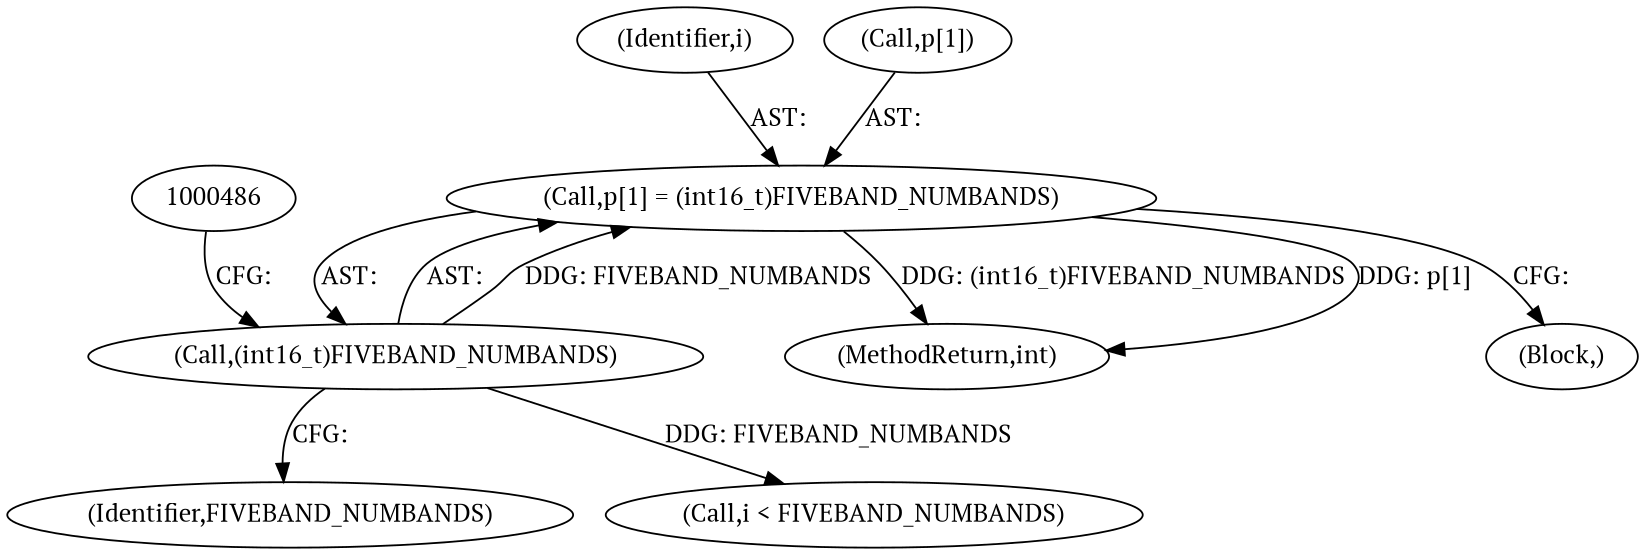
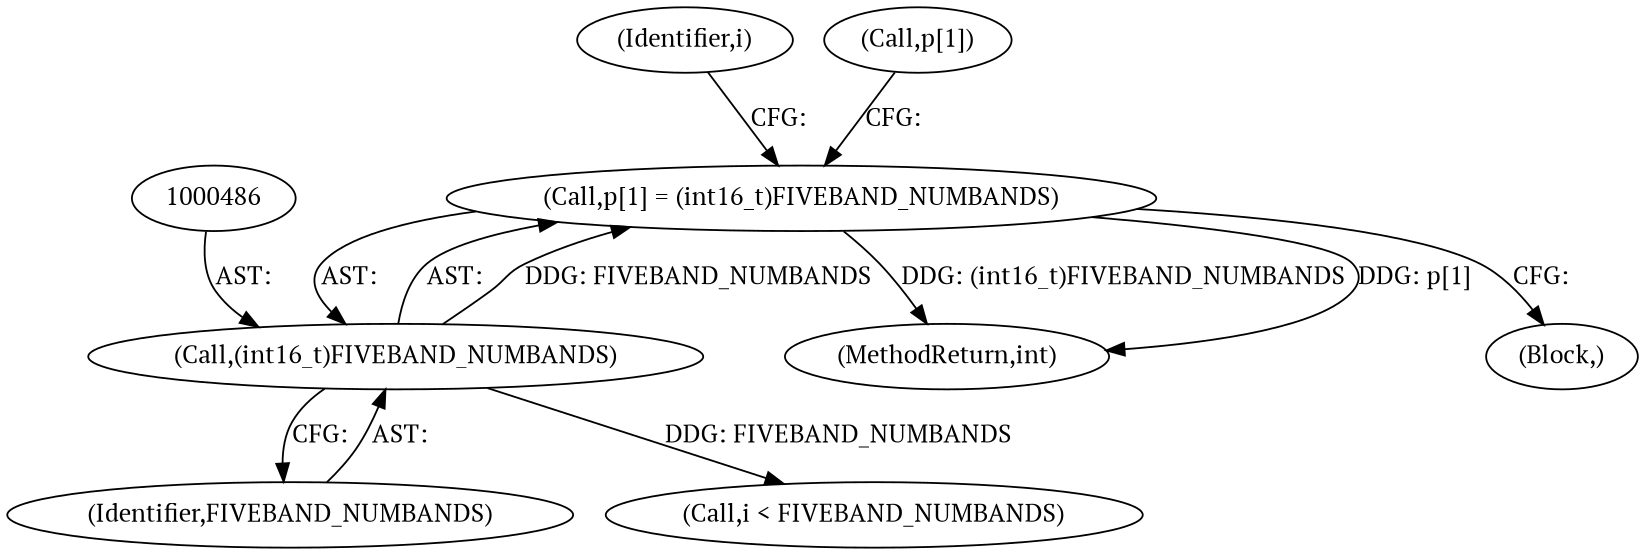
(782, 119) -> (782, 119)
(897, 119) -> (897, 119)
(247, 277) -> (247, 277)
none -> (357, 448)
